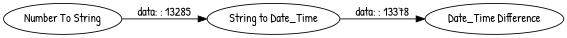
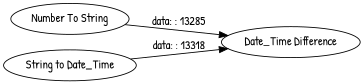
(383, 12) -> (179, 46)
(160, 19) -> (172, 30)
